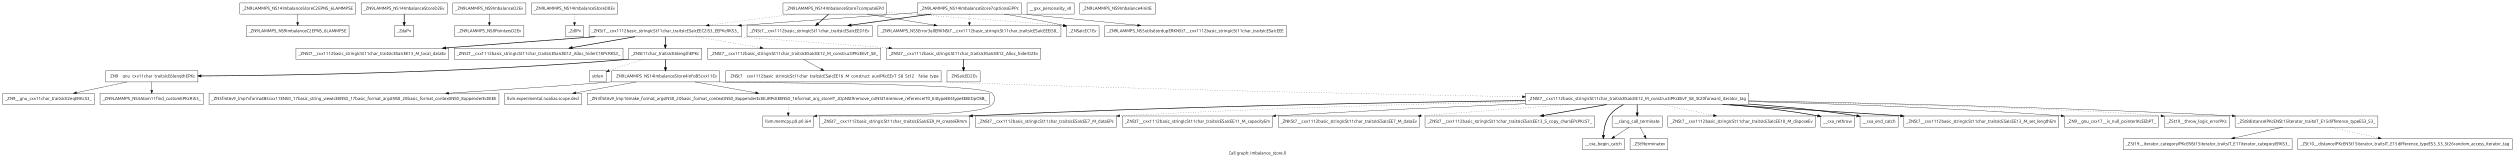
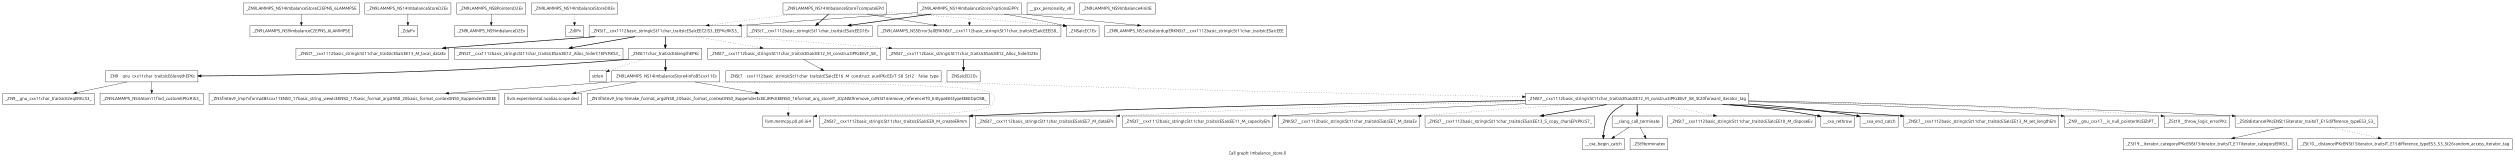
(404, 18) -> (408, 18)
(489, 18) -> (491, 18)
(951, 87) -> (951, 87)
